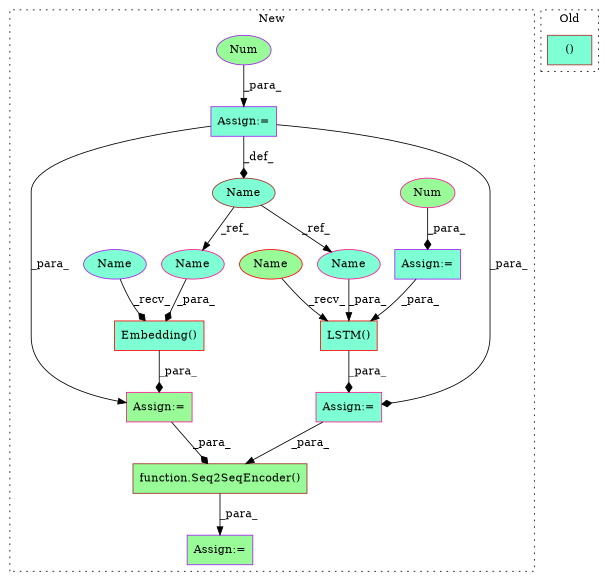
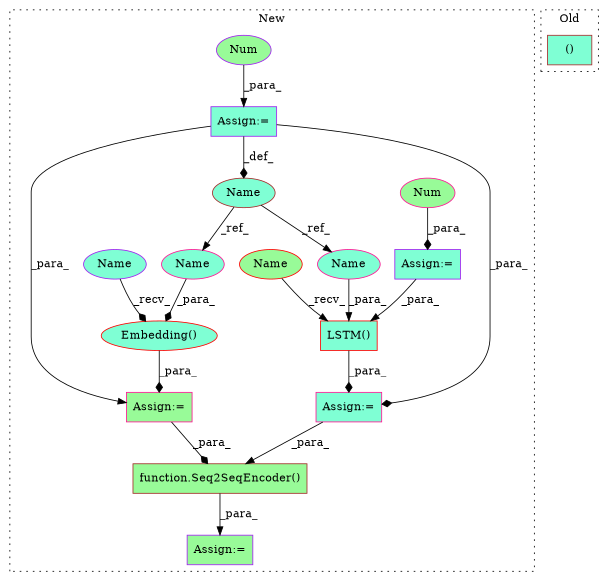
(159, 336) -> (159, 336)
